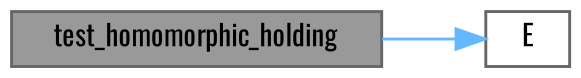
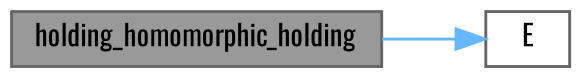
(197, 39) -> (197, 39)
